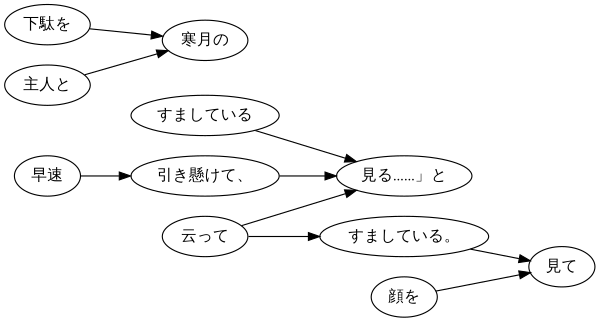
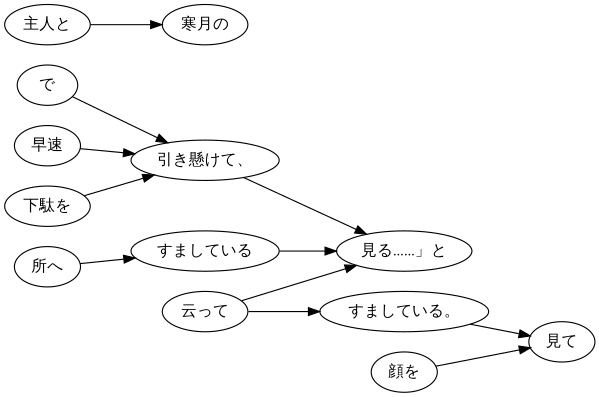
(121, 32) -> (114, 187)
none -> (47, 85)
none -> (47, 267)
